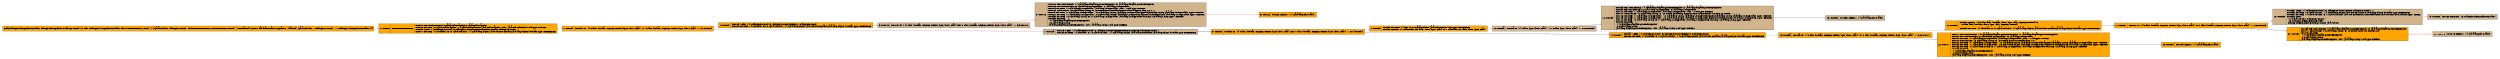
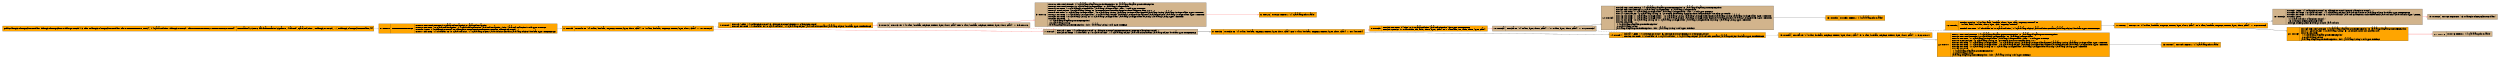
(1855, 18) -> (1855, 18)
